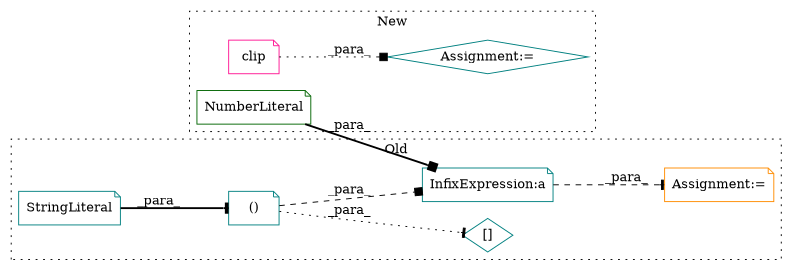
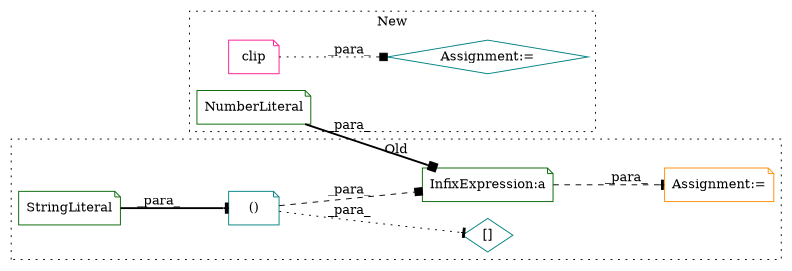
(488, 185) -> (488, 185)
(70, 208) -> (70, 208)
